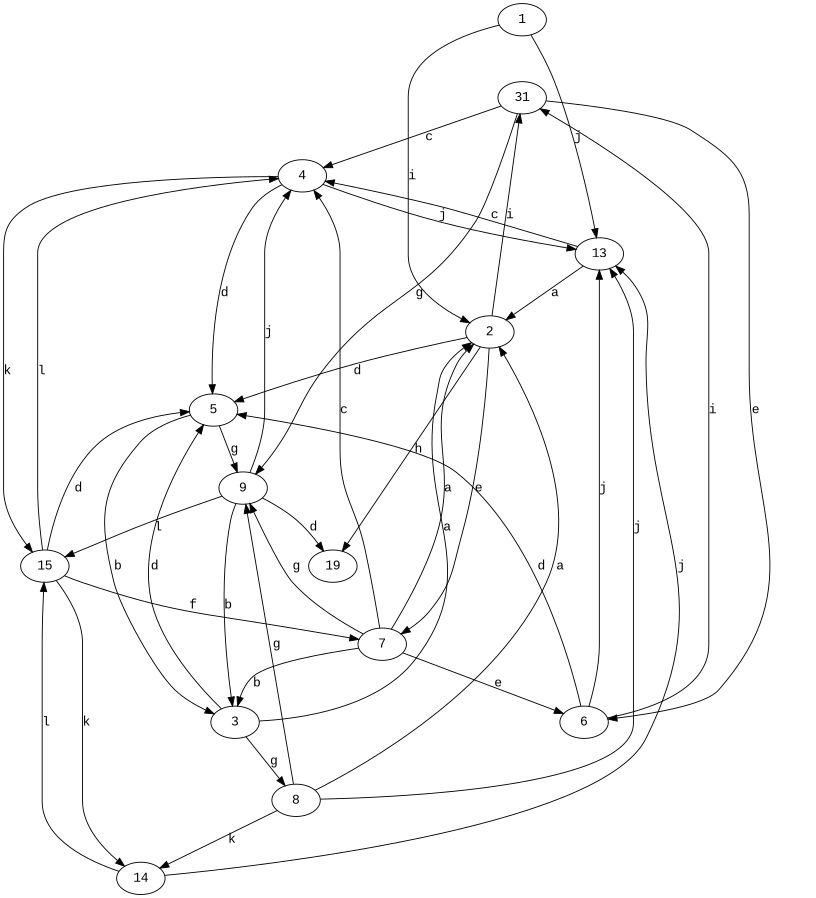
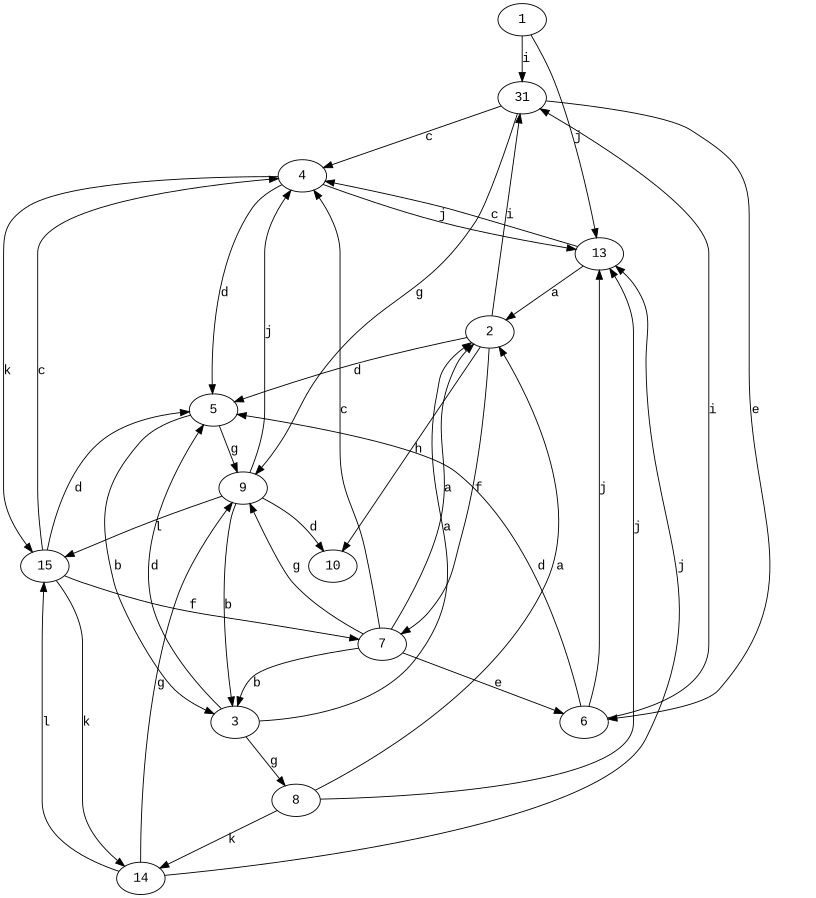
(408, 157) -> (522, 54)
(42, 371) -> (42, 371)
(479, 488) -> (479, 488)
(333, 566) -> (333, 566)
(270, 649) -> (156, 678)
